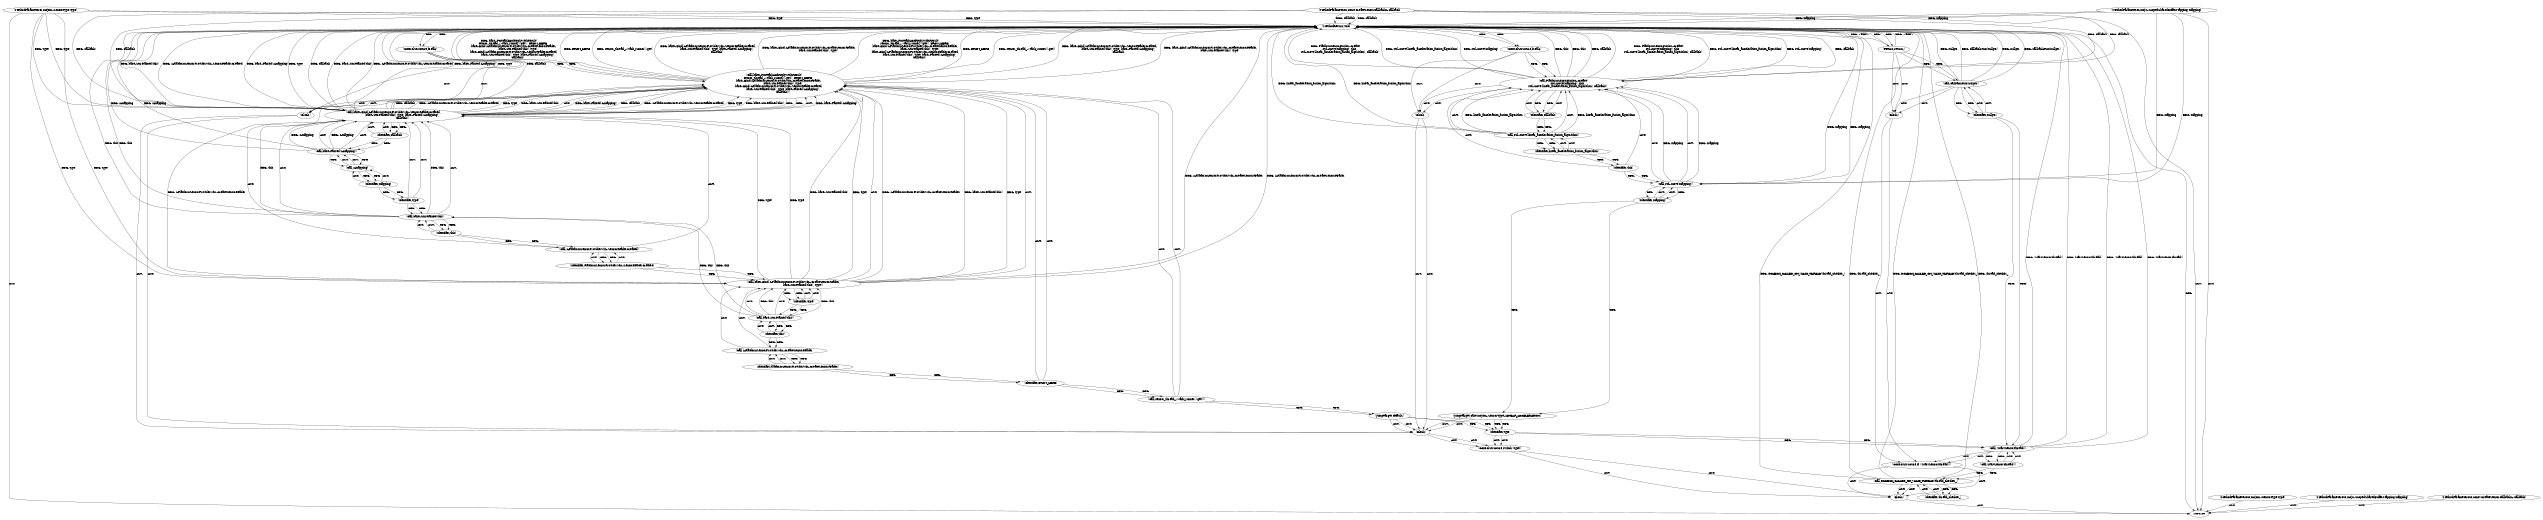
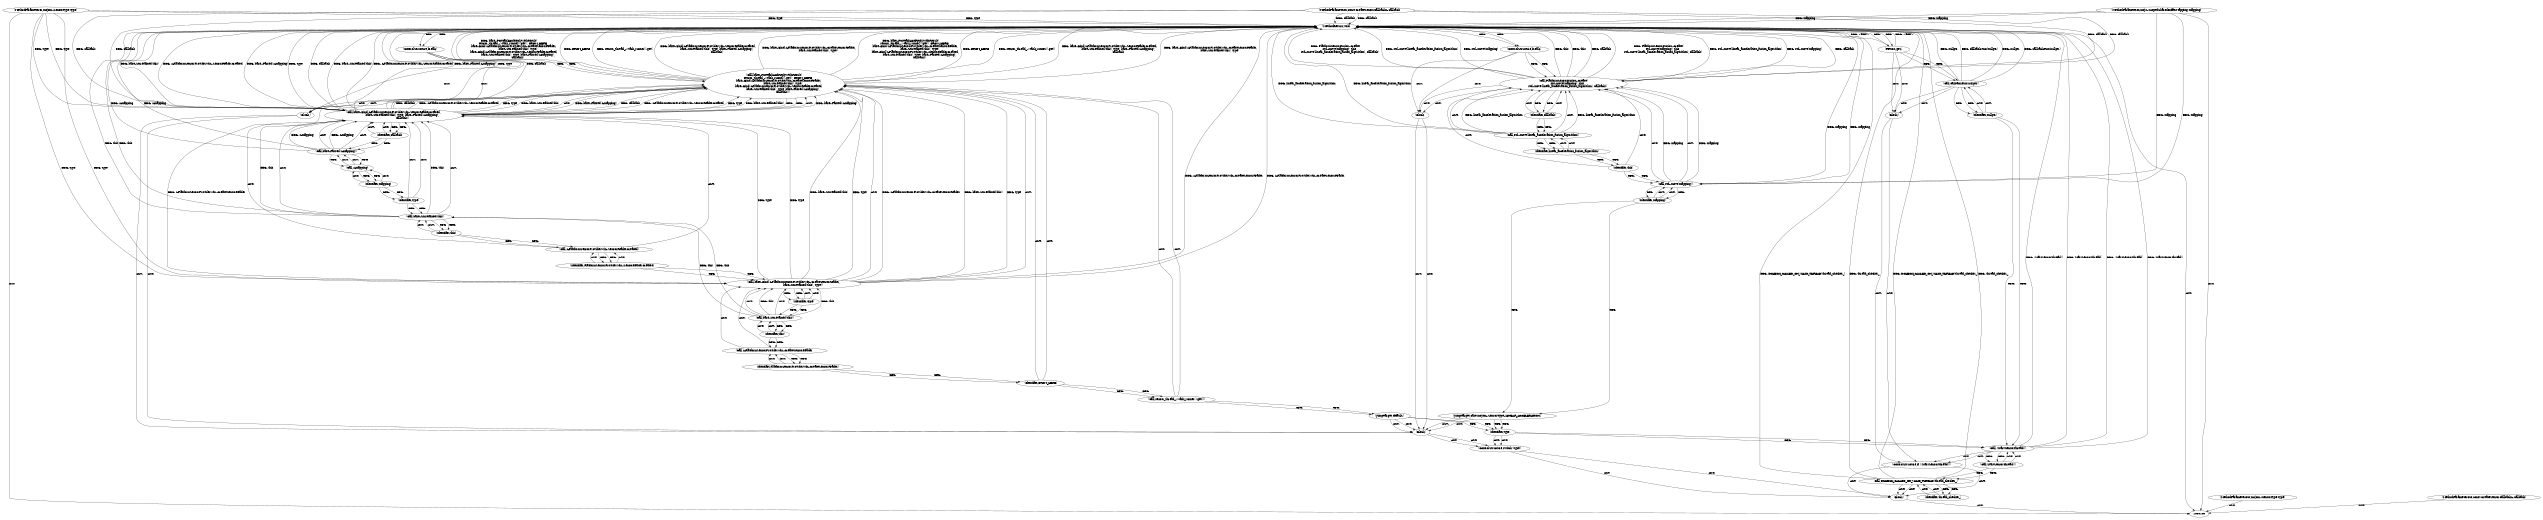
(2053, 16) -> none
(1894, 49) -> (1894, 49)
(2189, 294) -> (2189, 294)
(2362, 498) -> none
